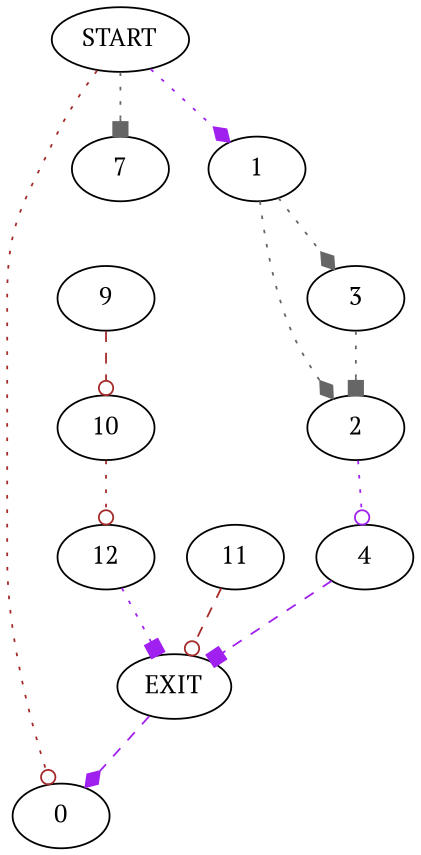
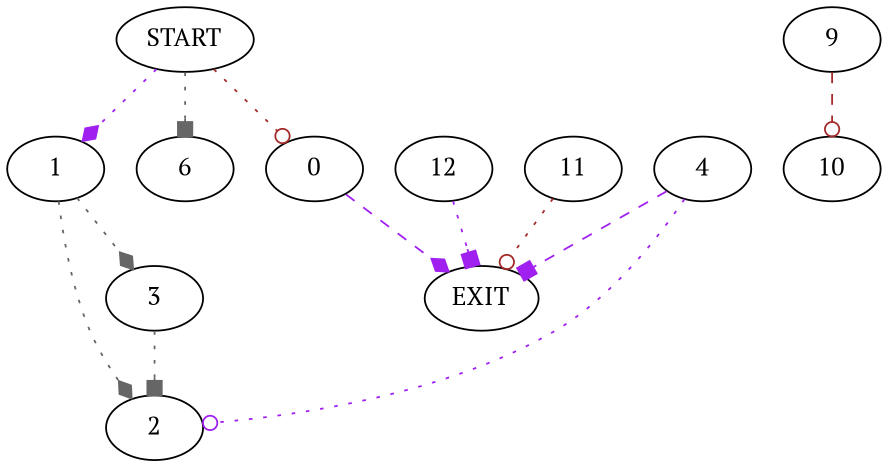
(120, 169) -> (185, 169)
(106, 485) -> none
(360, 485) -> (480, 366)
(208, 615) -> (532, 227)
(125, 744) -> (389, 227)
